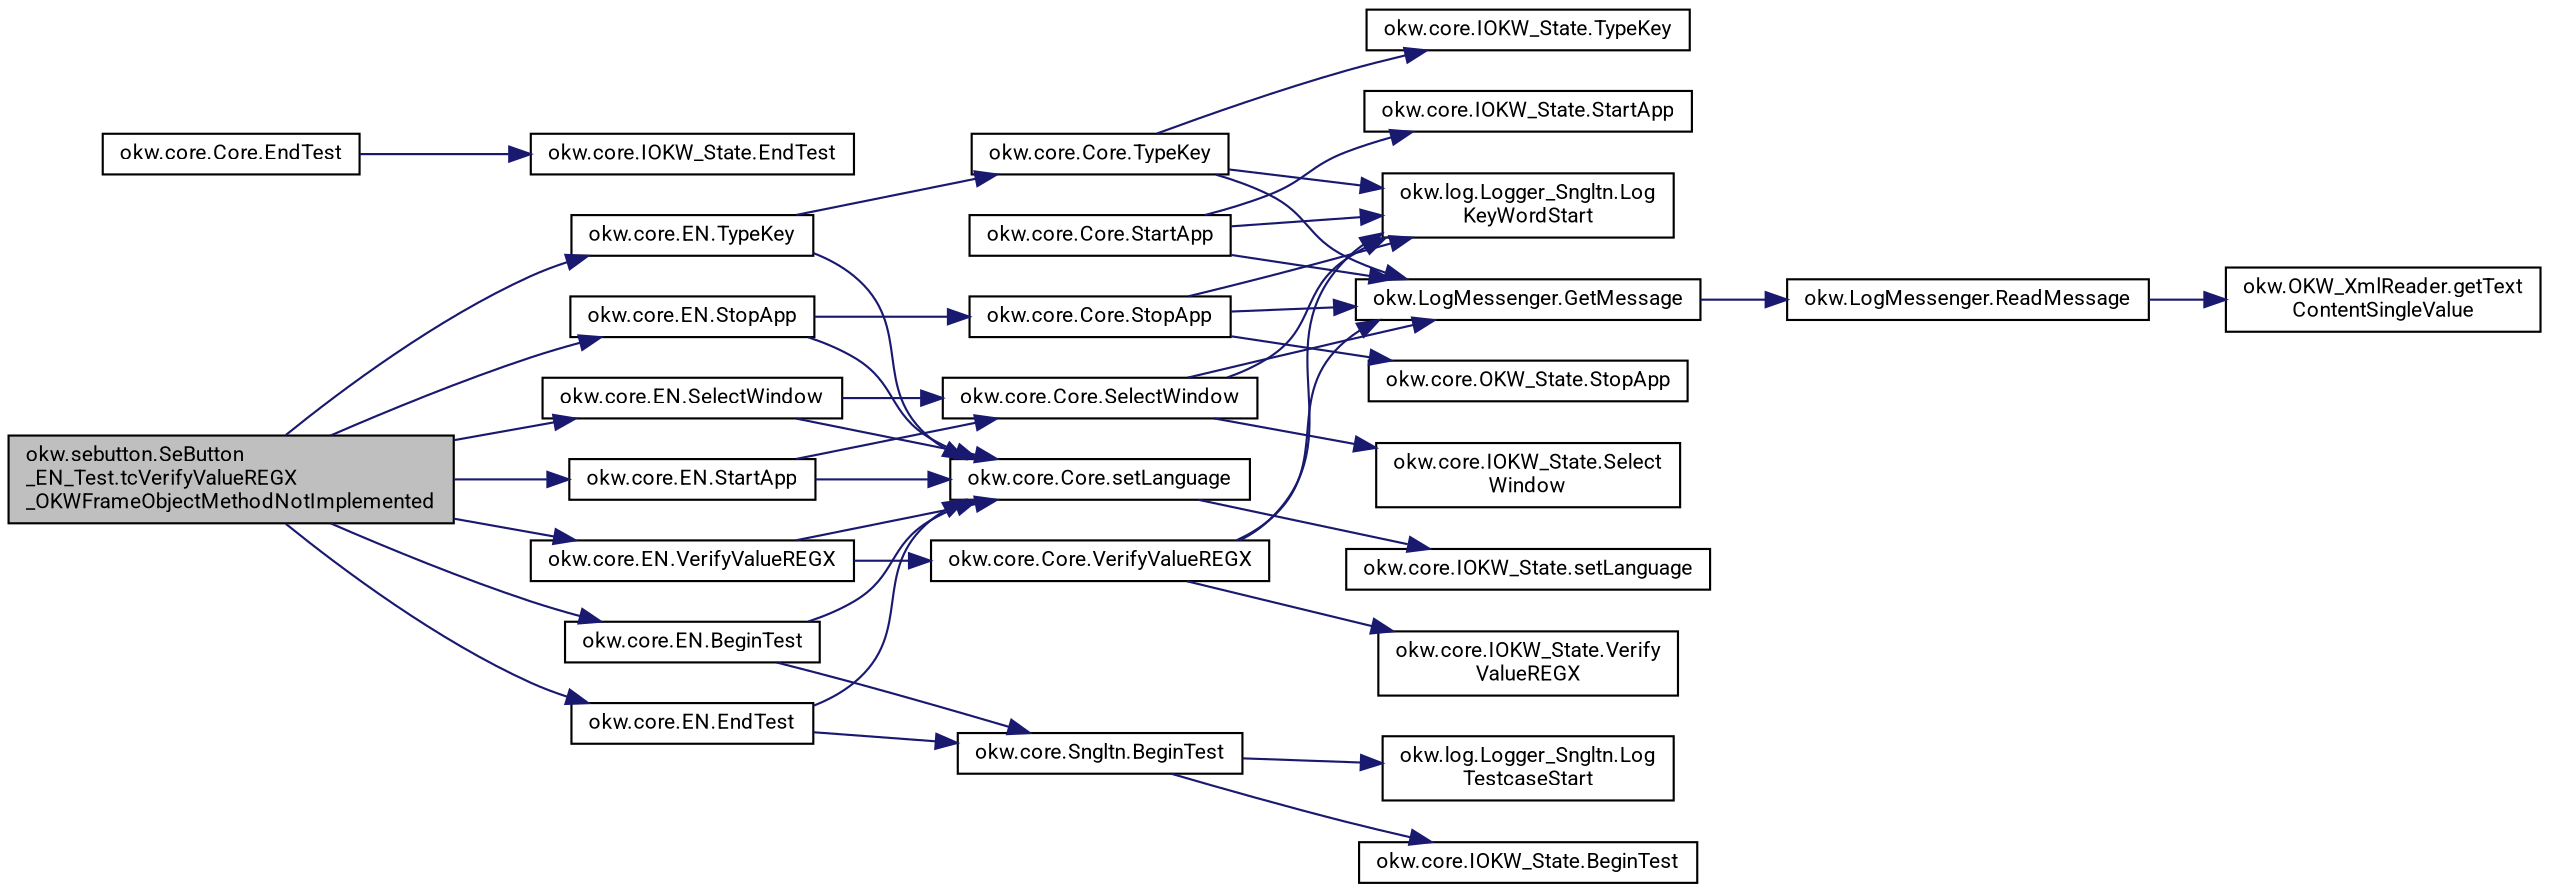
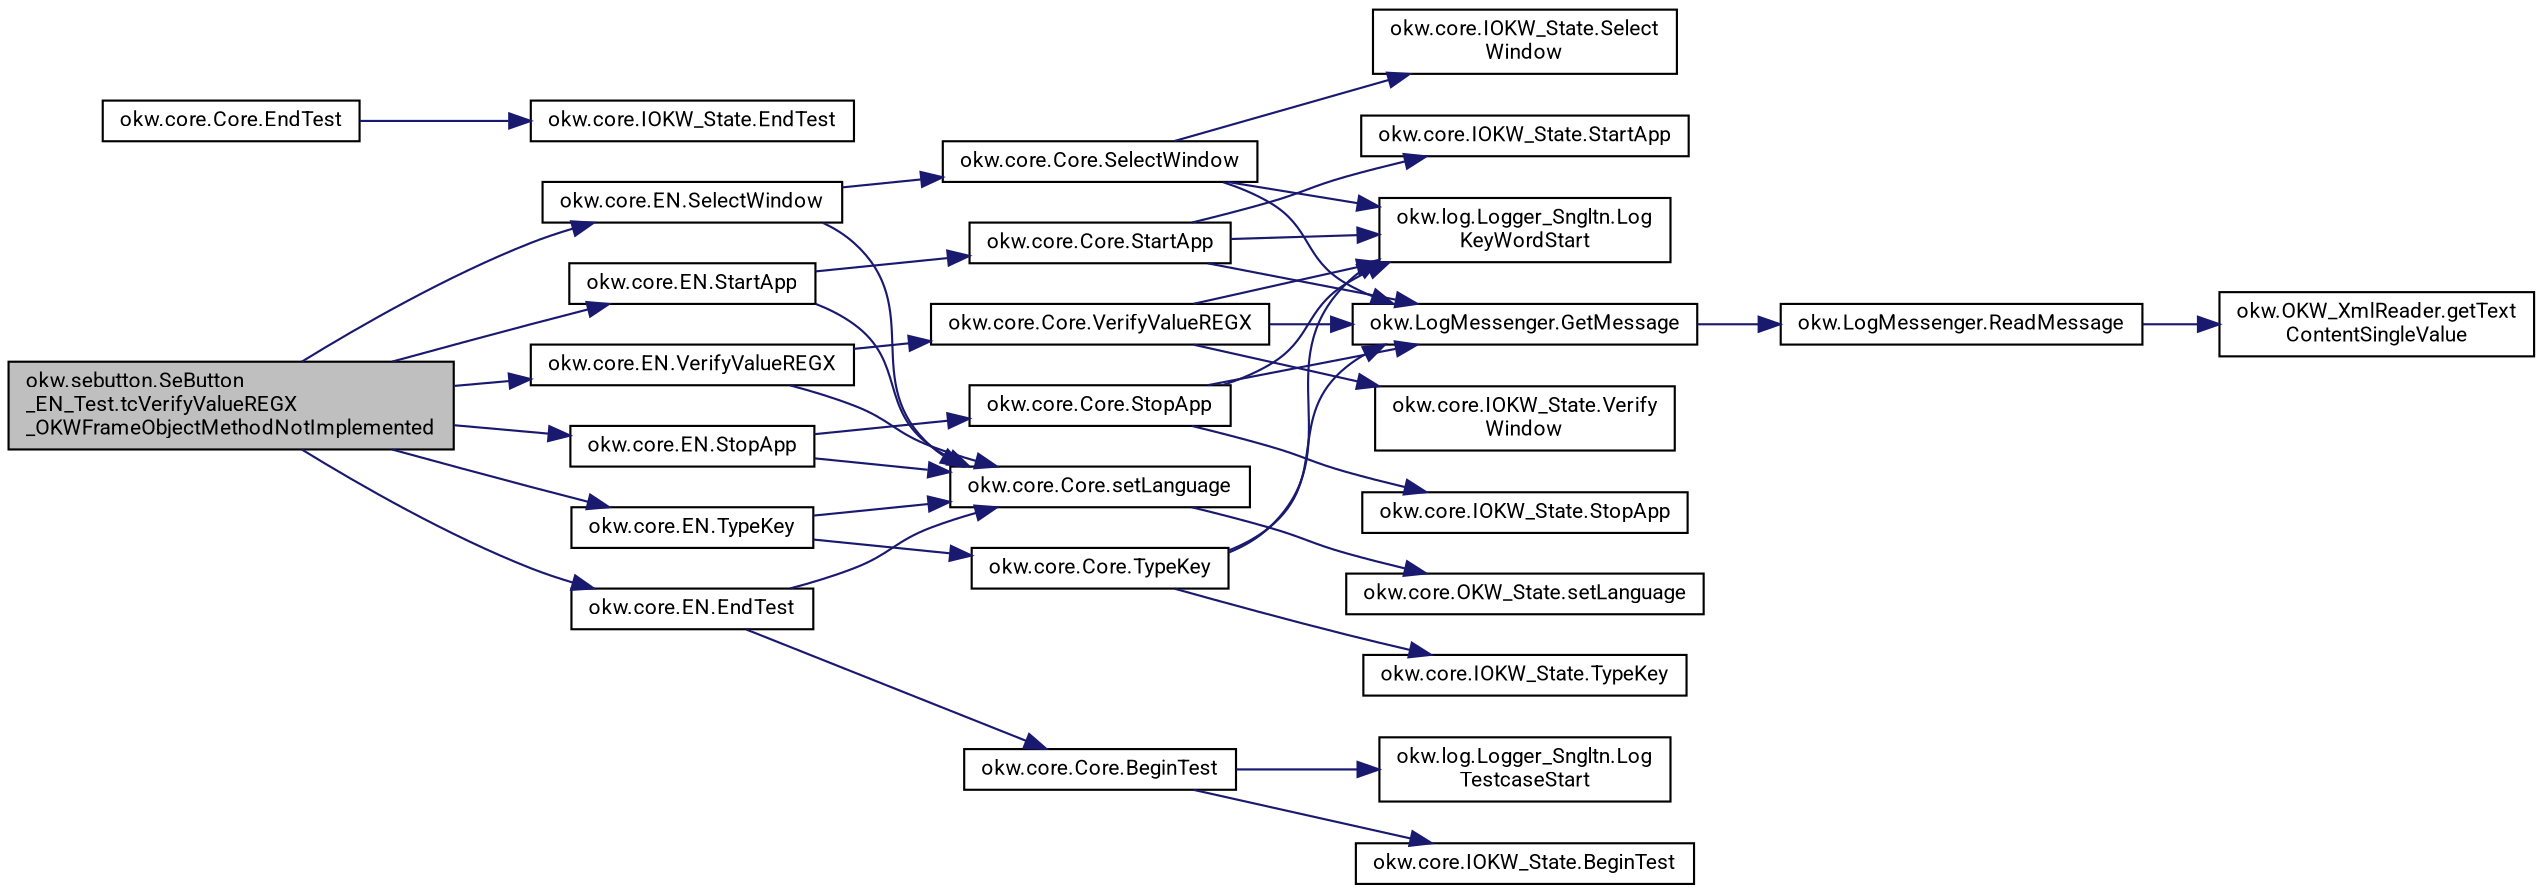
(1528, 381) -> (1525, 513)
(864, 445) -> (888, 264)
(1528, 569) -> (1525, 594)
(692, 642) -> none
(1528, 663) -> (1525, 418)
(1100, 753) -> (1100, 769)
